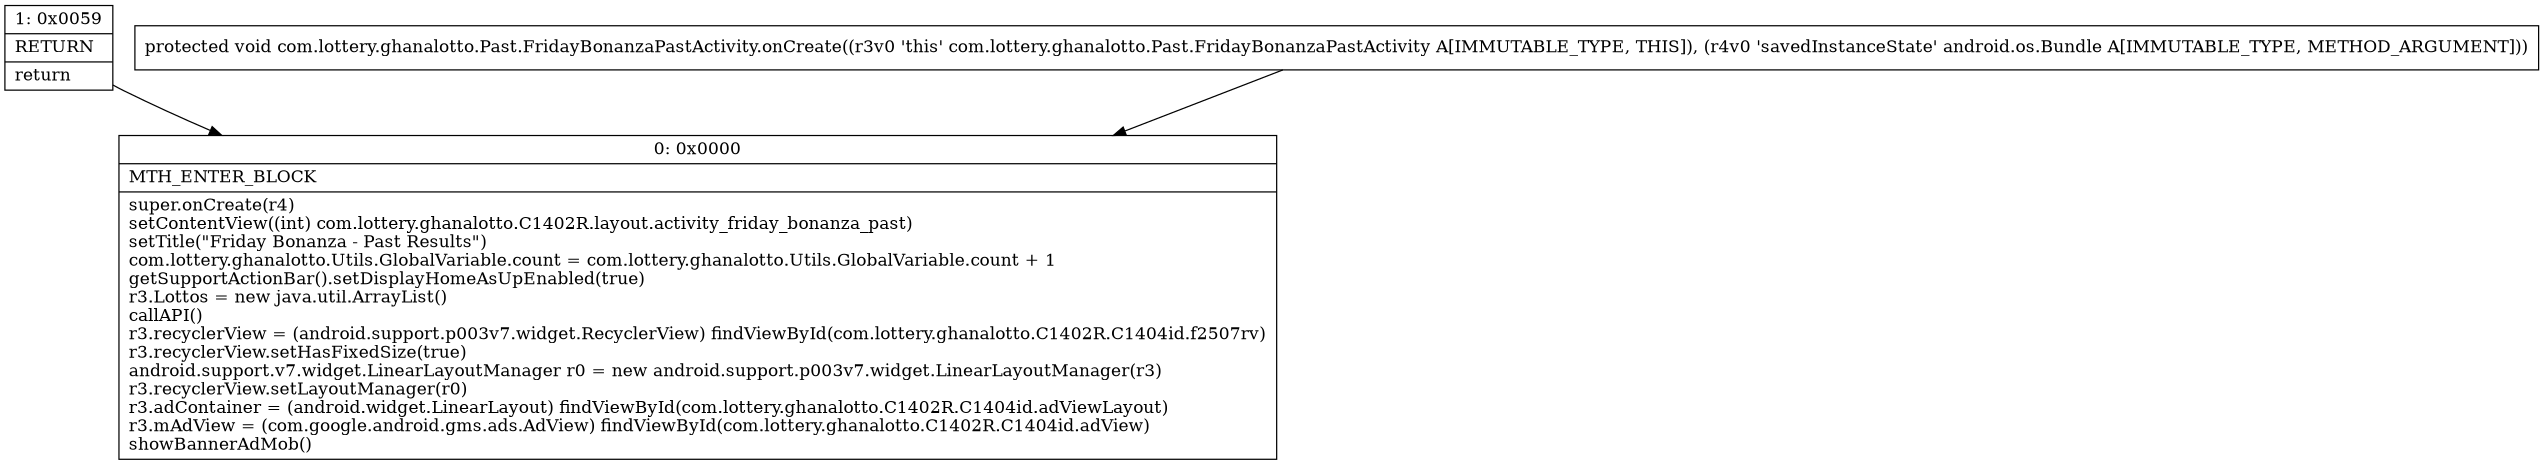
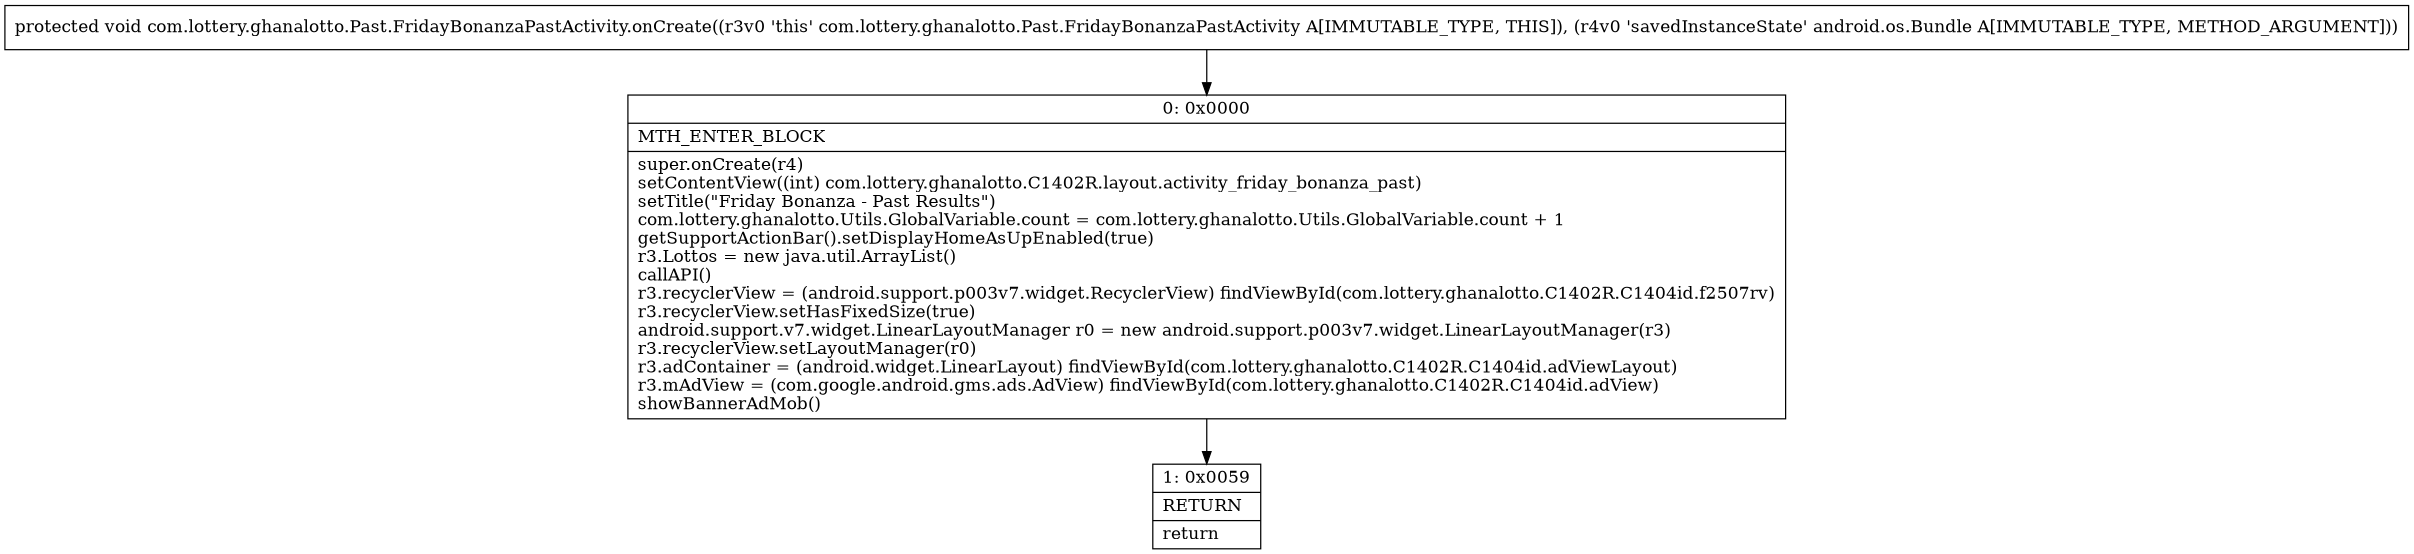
(161, 109) -> (1207, 435)
